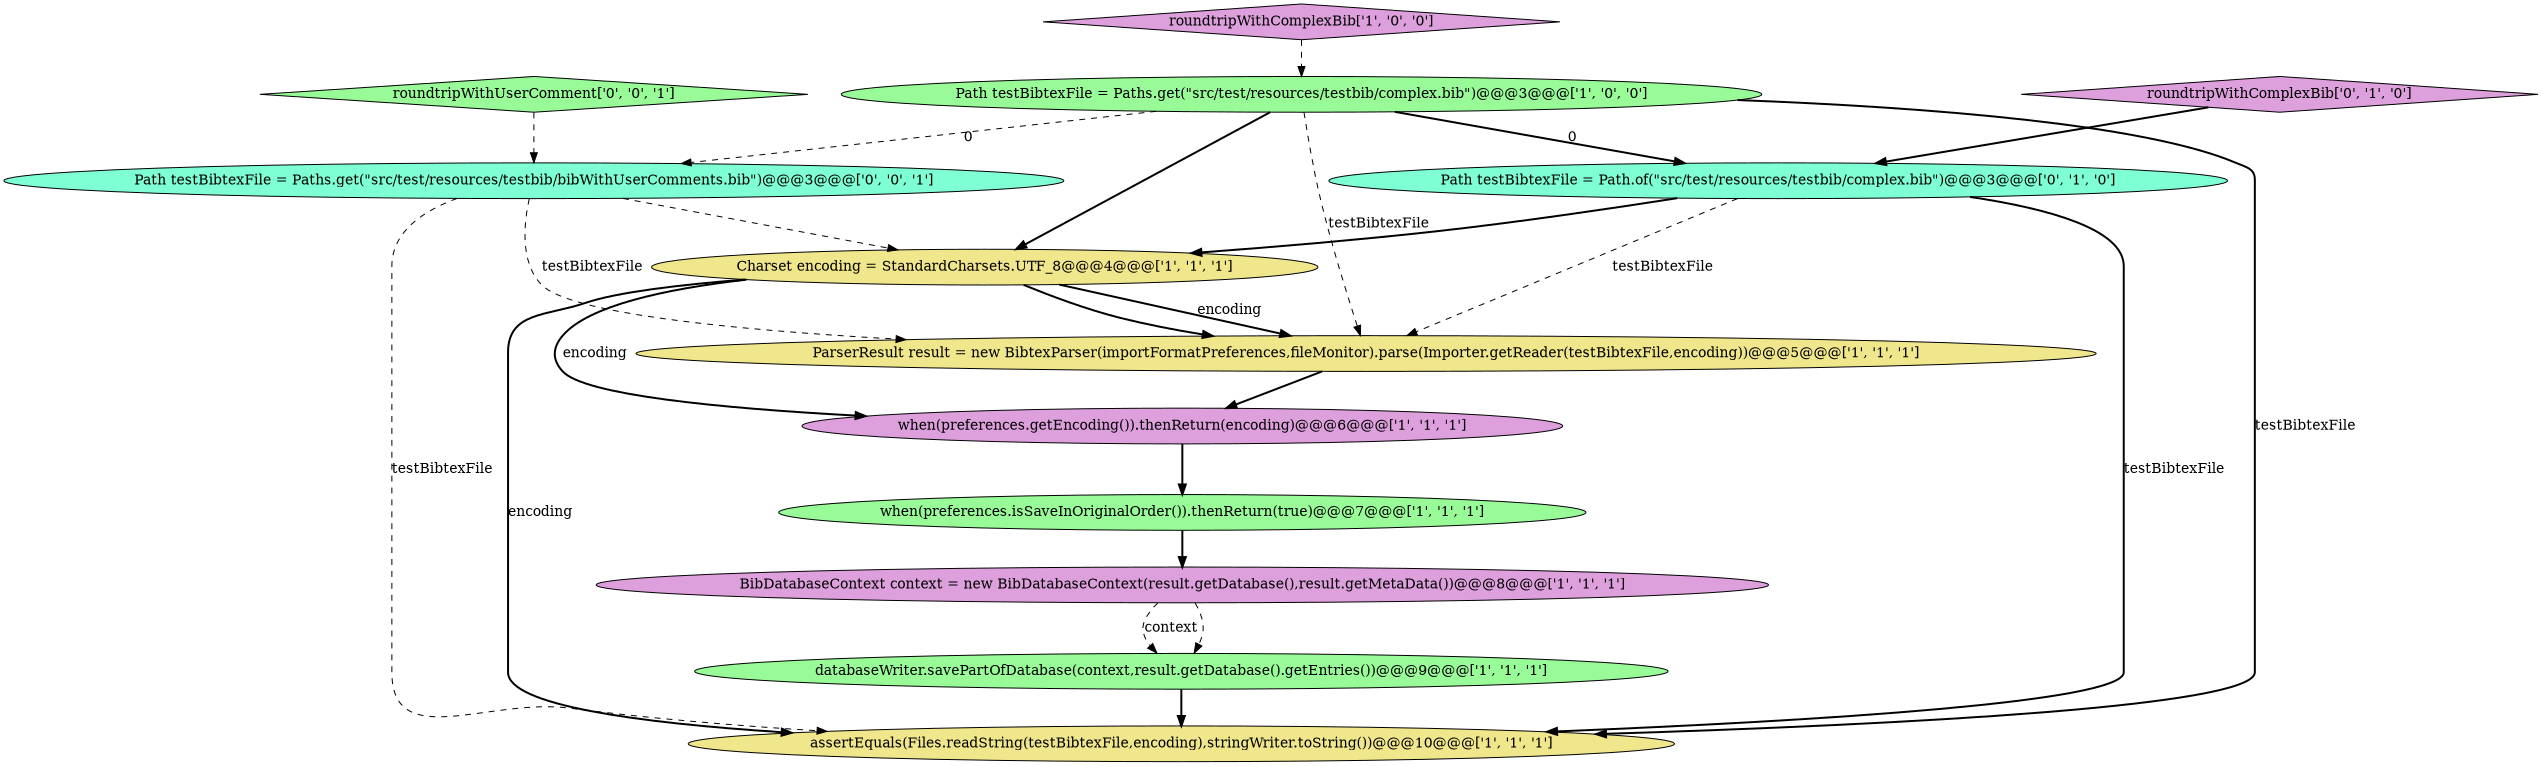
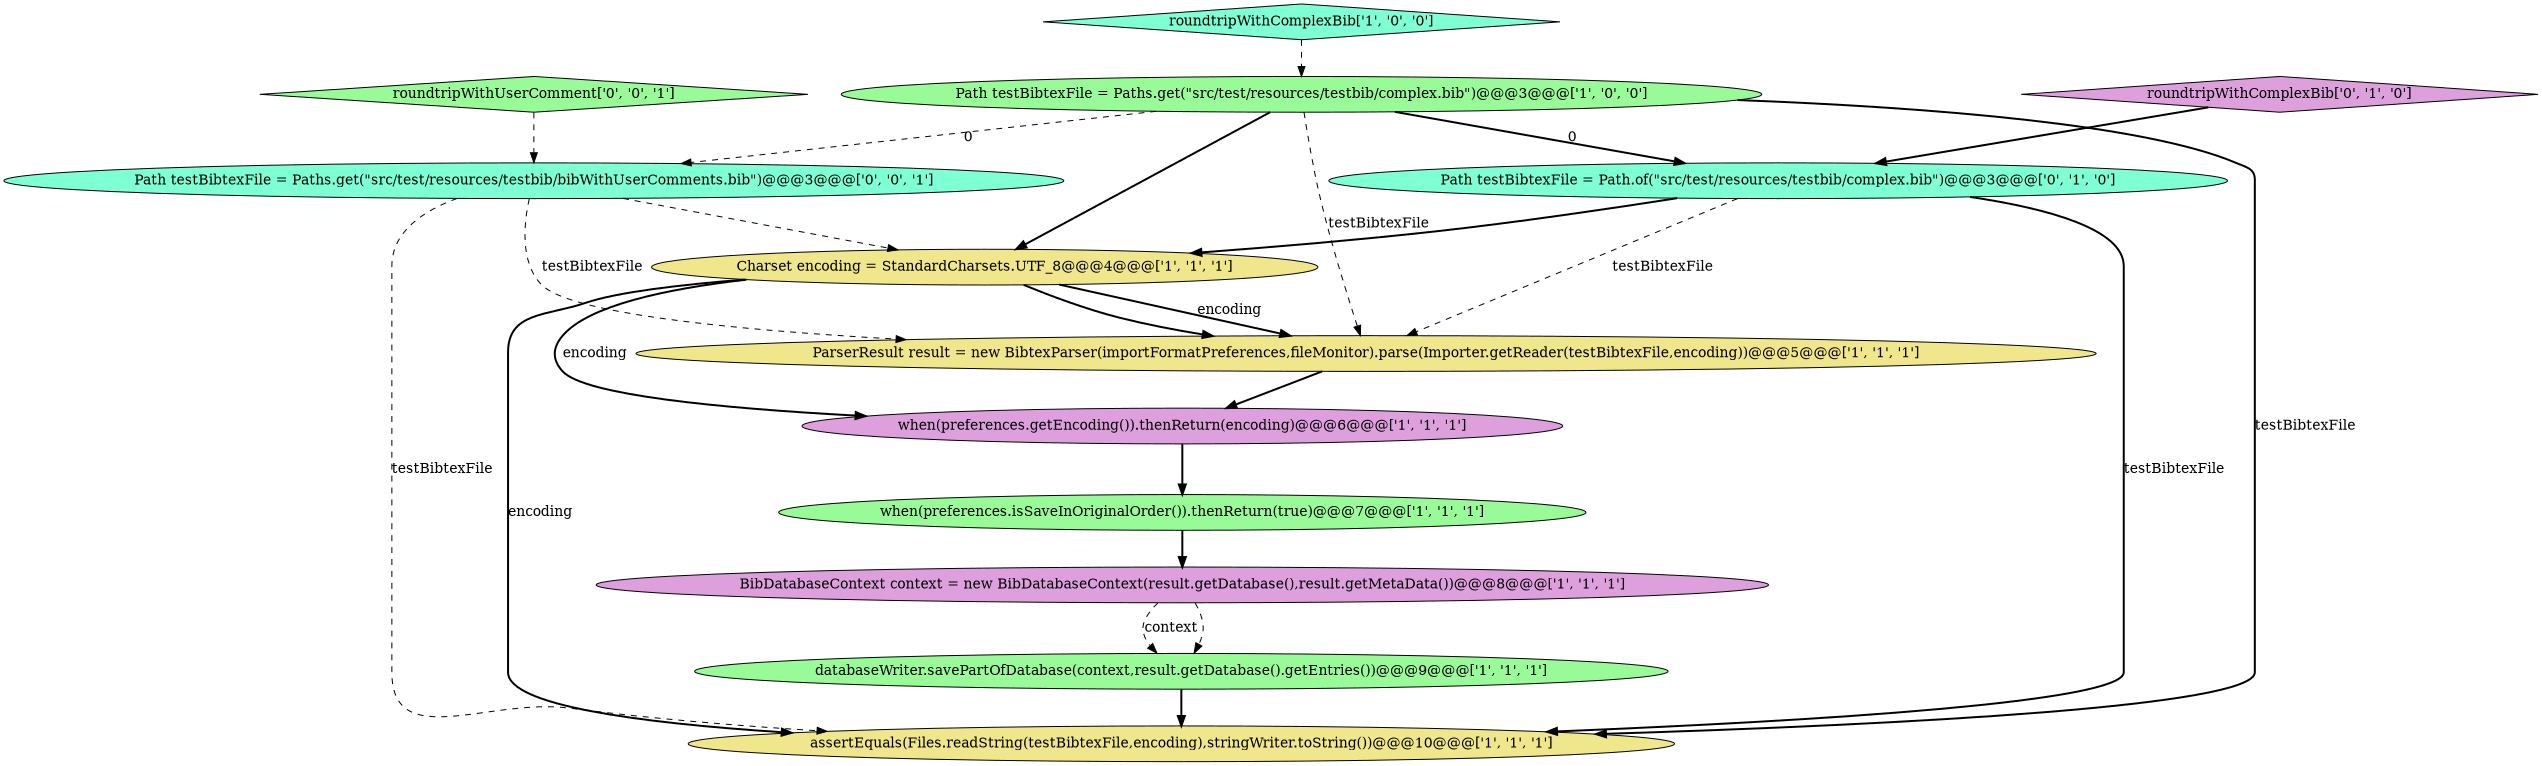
(1301, 22) -> (1301, 22)
